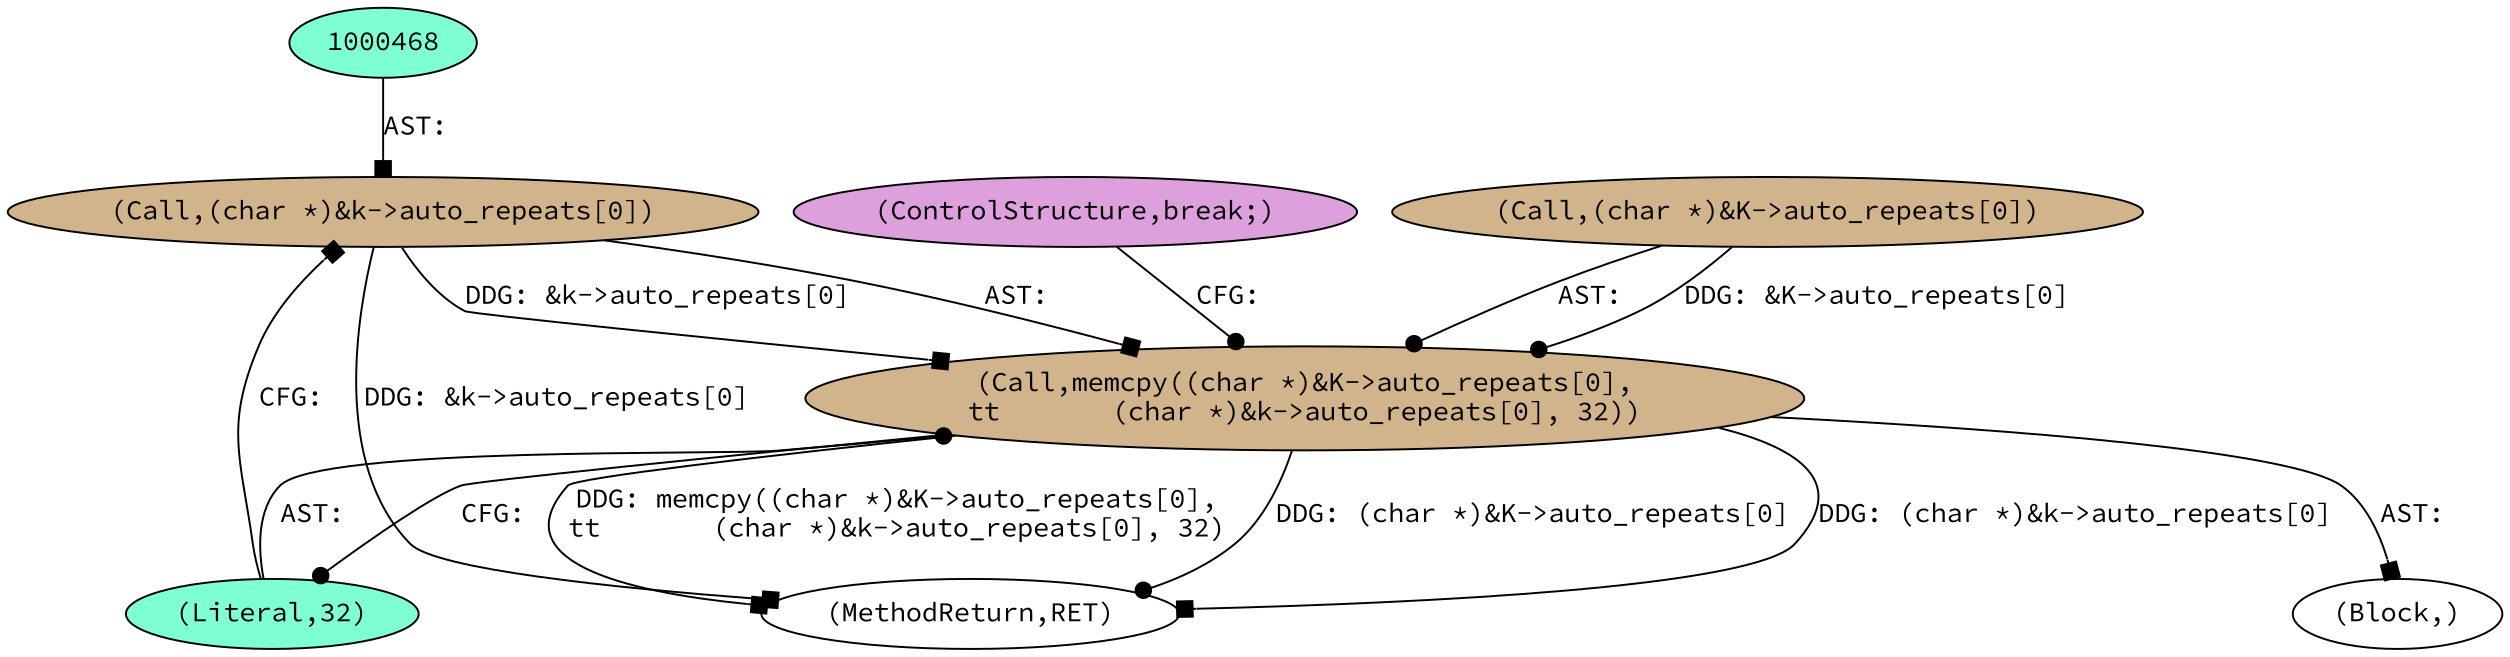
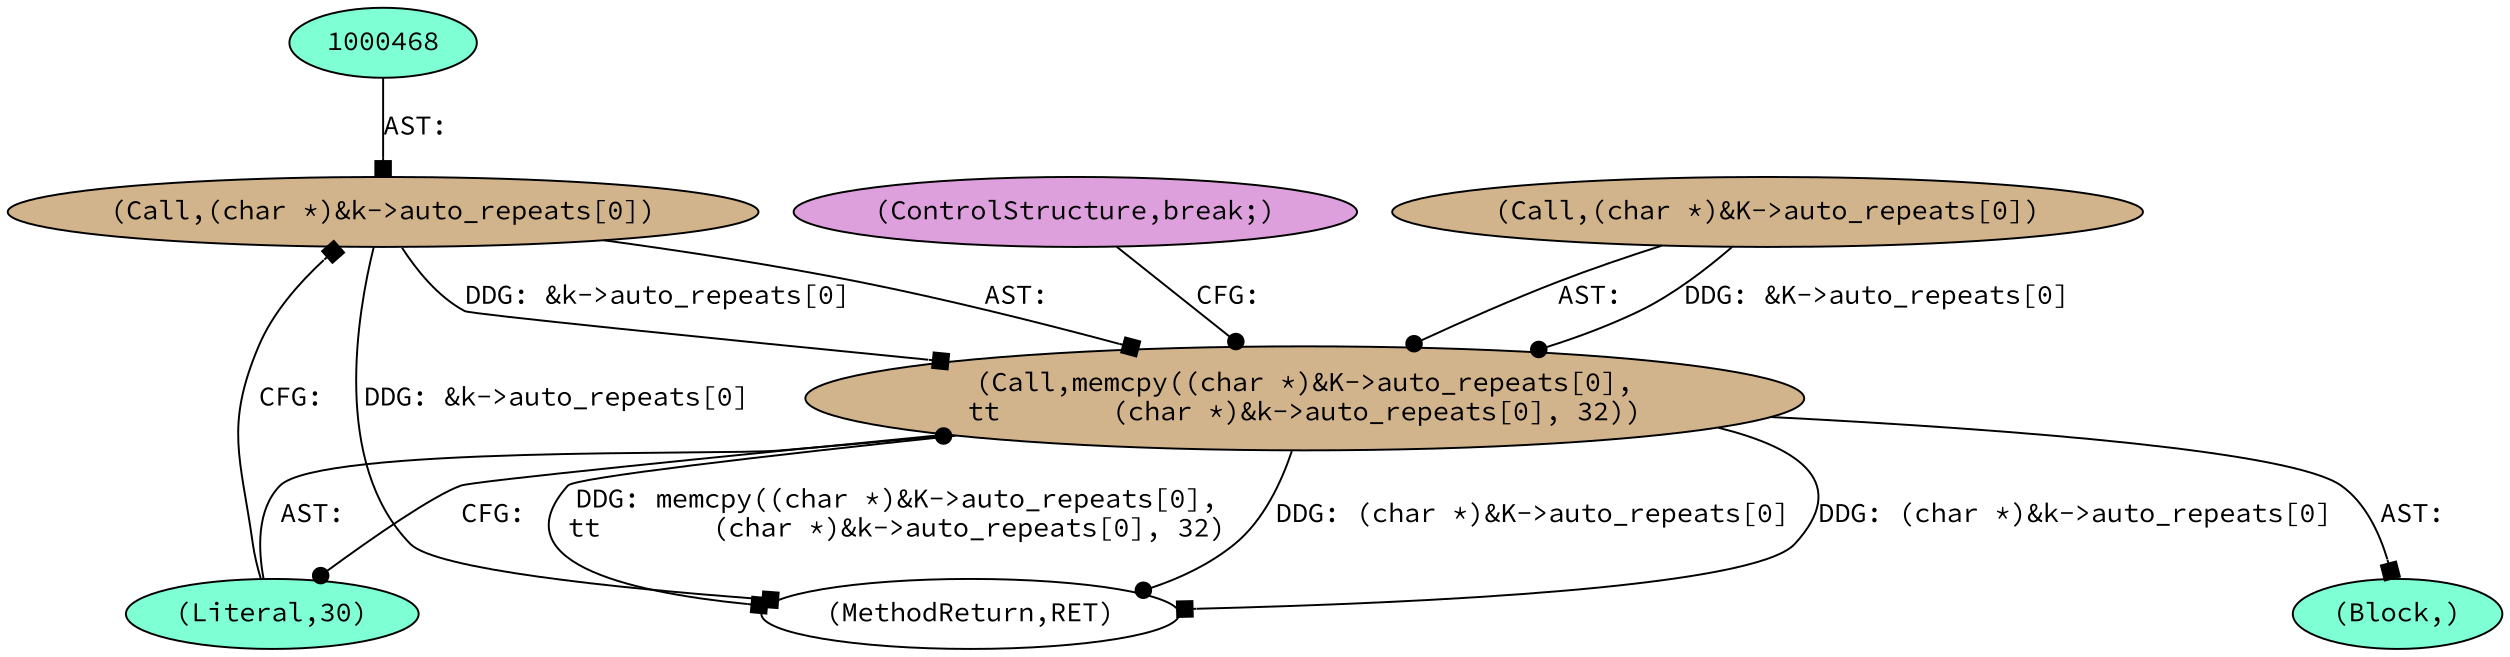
(272, 614) -> (272, 614)
(2398, 614) -> (2398, 614)
